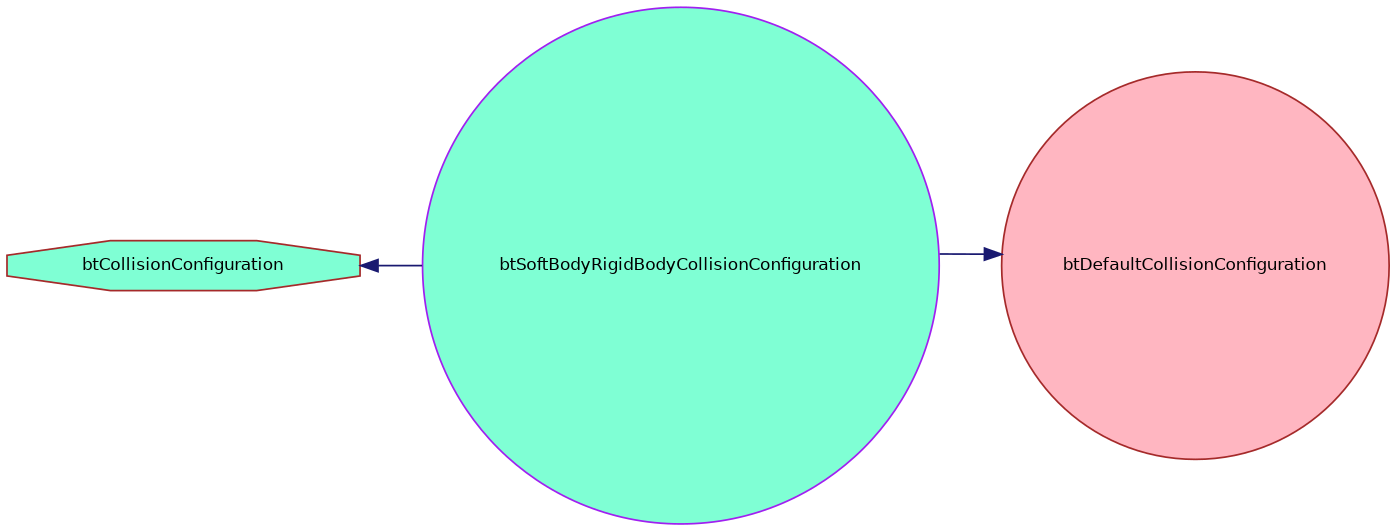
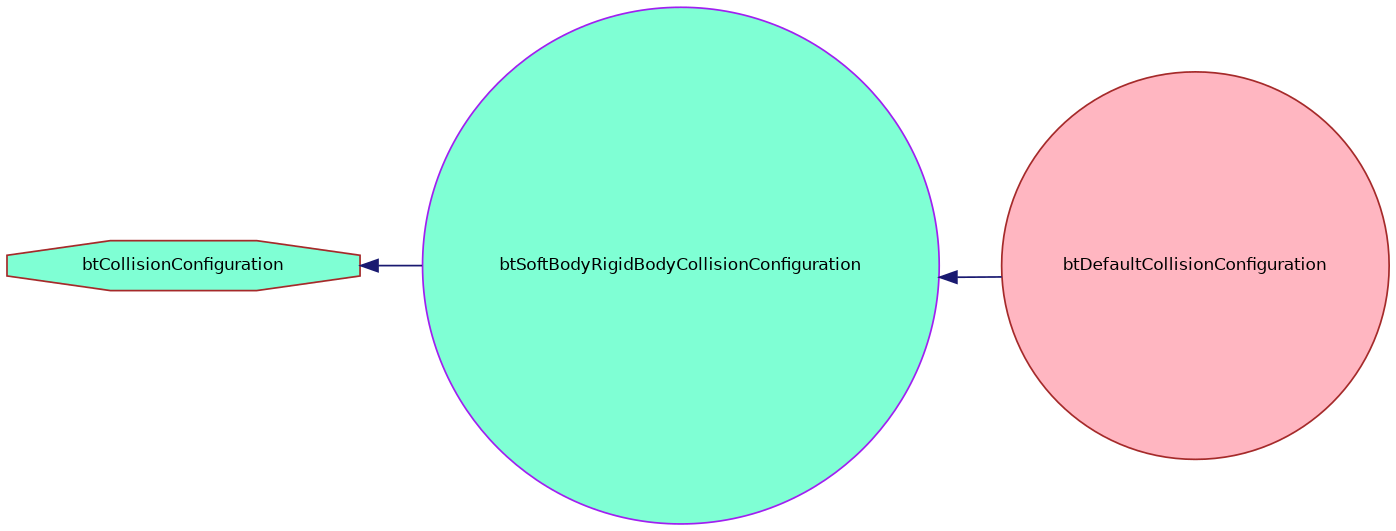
(962, 254) -> (979, 277)
